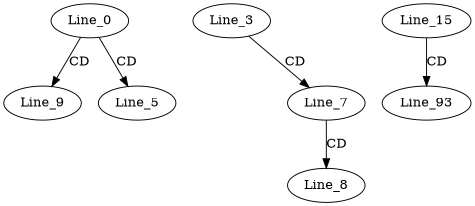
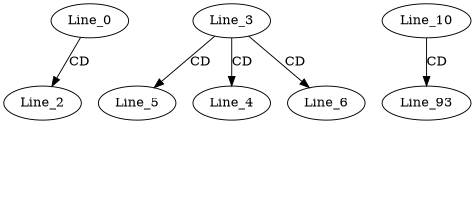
(427, 21) -> (427, 21)
(111, 58) -> (188, 59)
(43, 103) -> (43, 103)
none -> (232, 103)
(326, 103) -> (326, 103)
(326, 185) -> none
